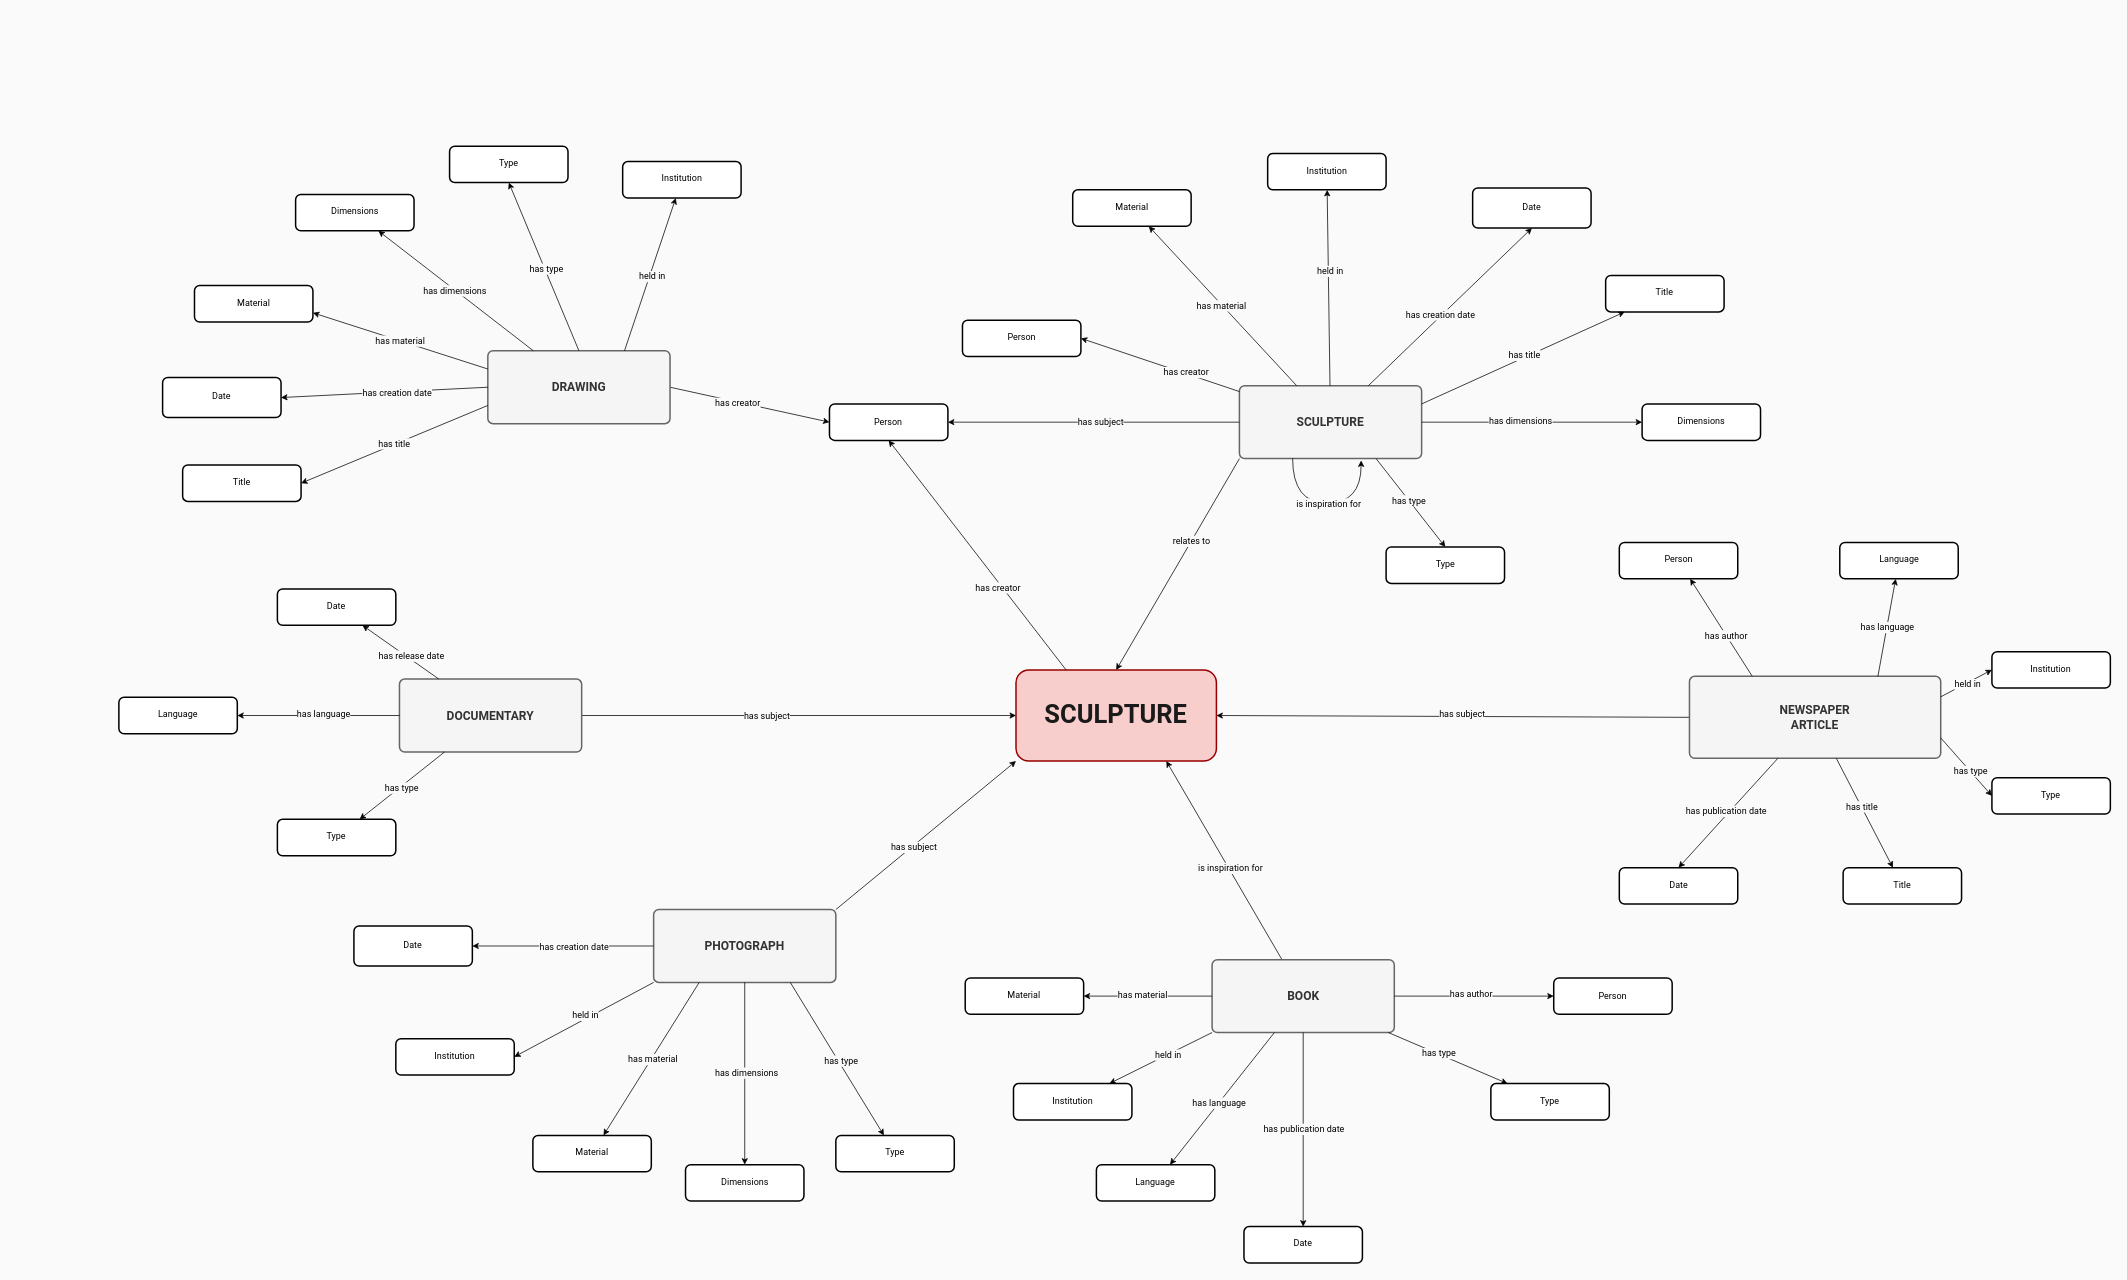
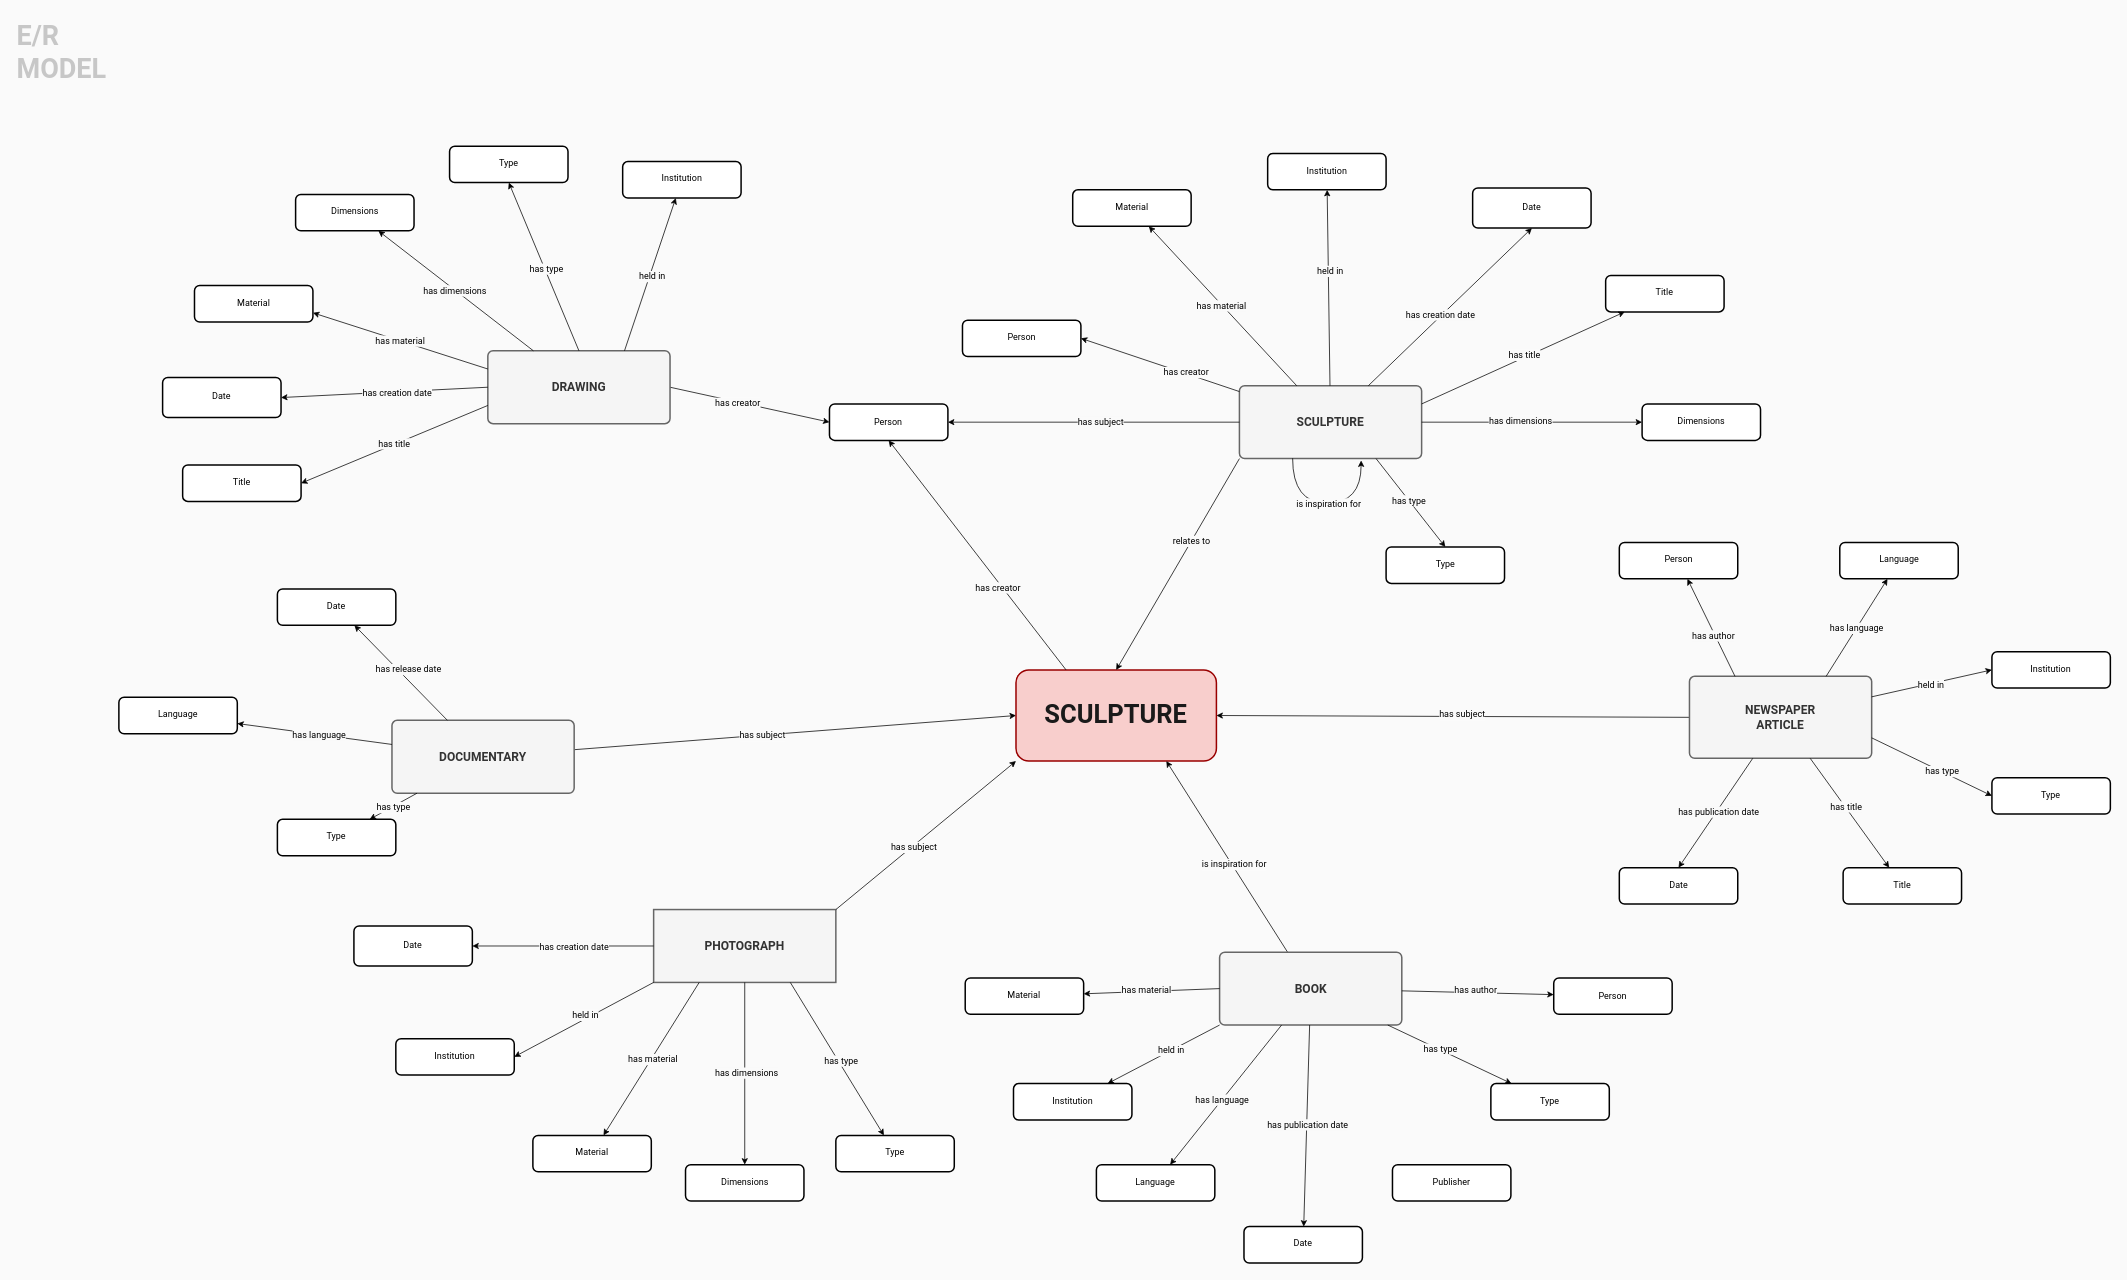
none -> (68, 52)
(491, 715) -> (483, 757)
(1815, 717) -> (1781, 717)
(745, 946) -> (745, 946)
(1303, 996) -> (1311, 988)
none -> (1452, 1183)
